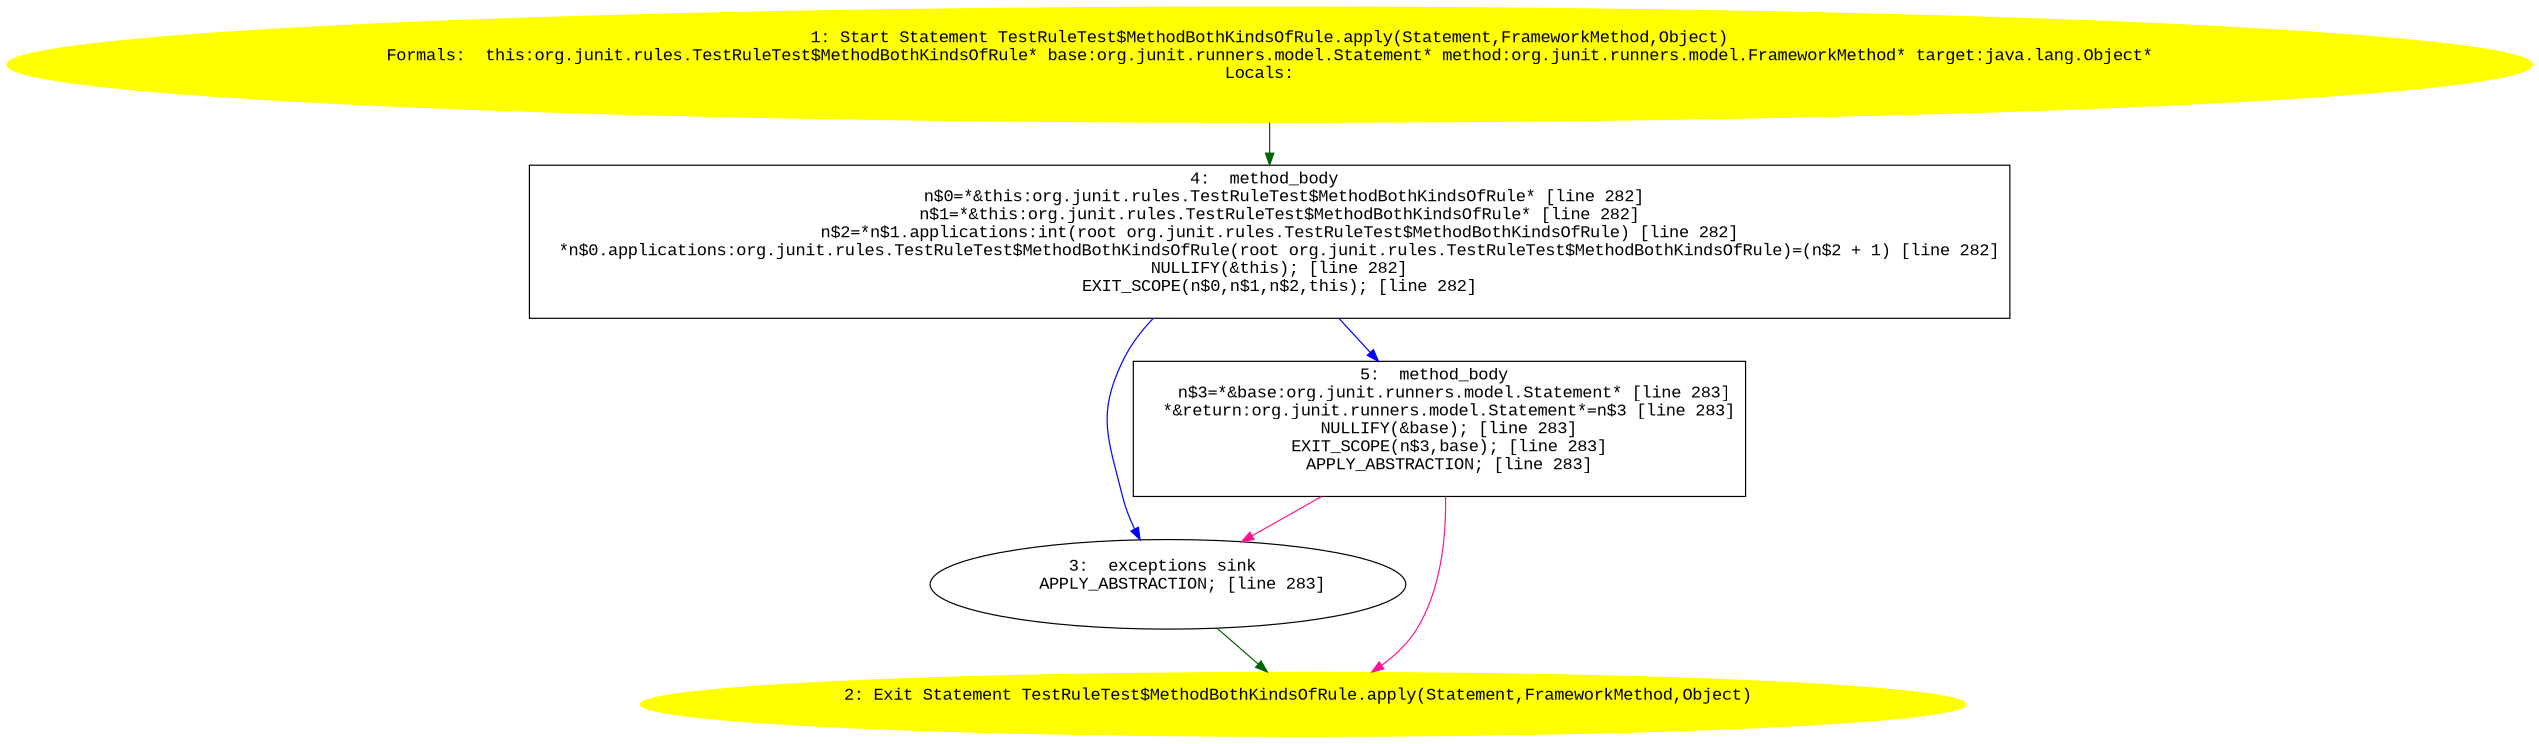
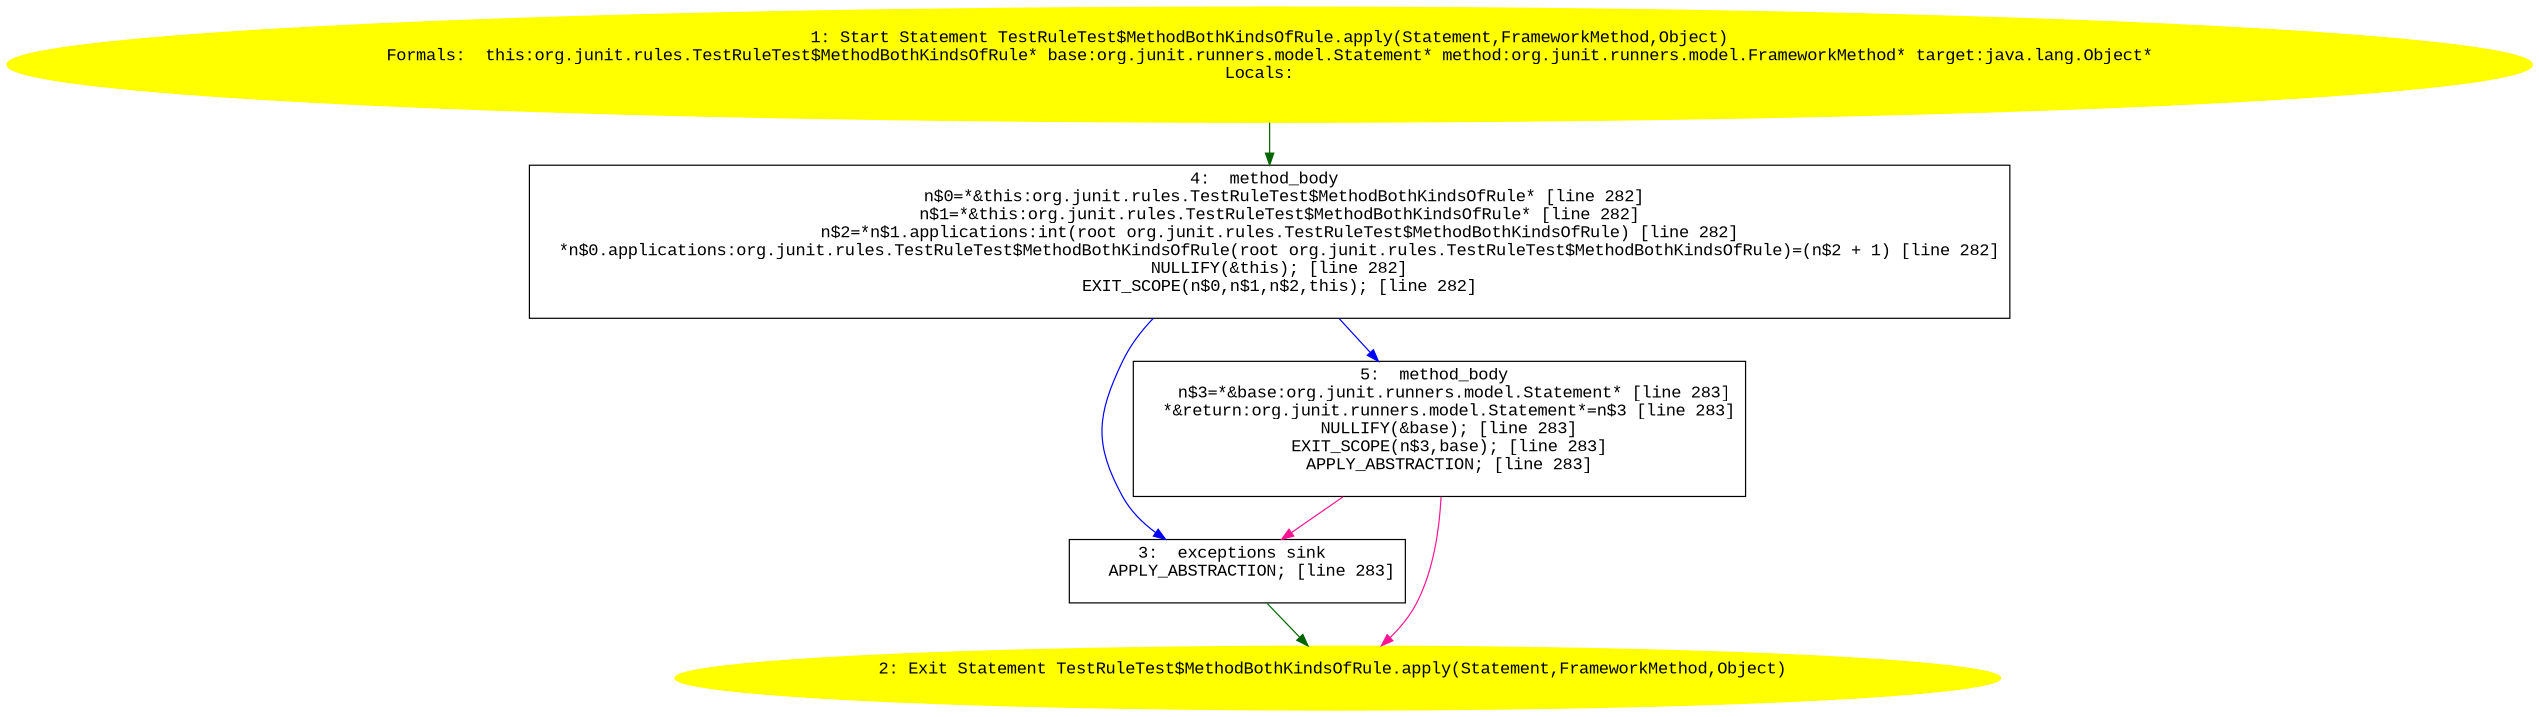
(1168, 584) -> (1237, 571)
